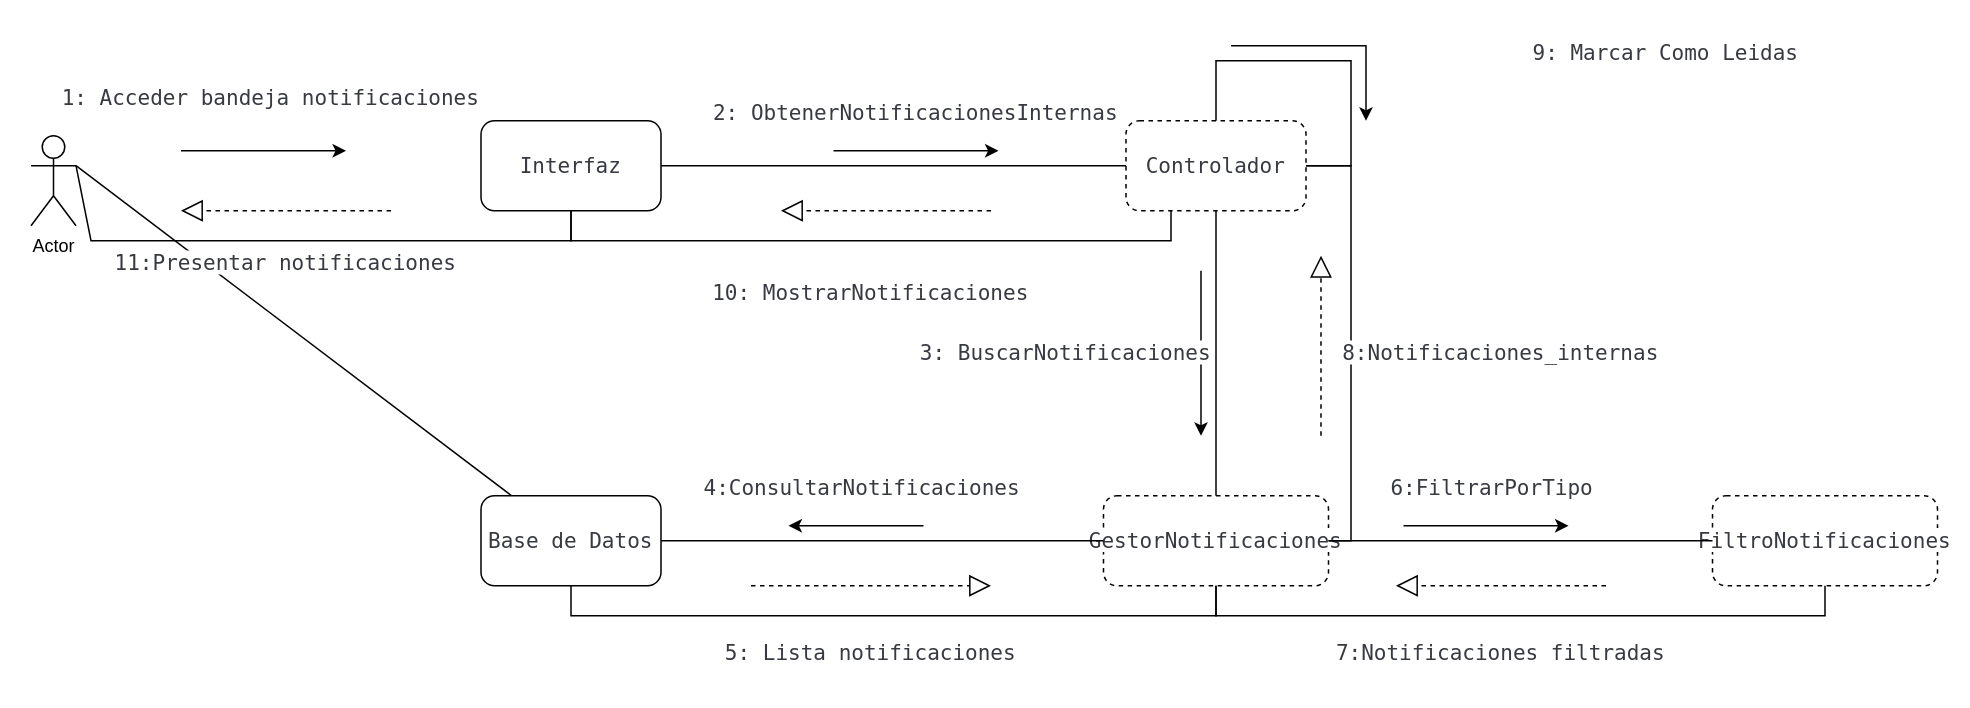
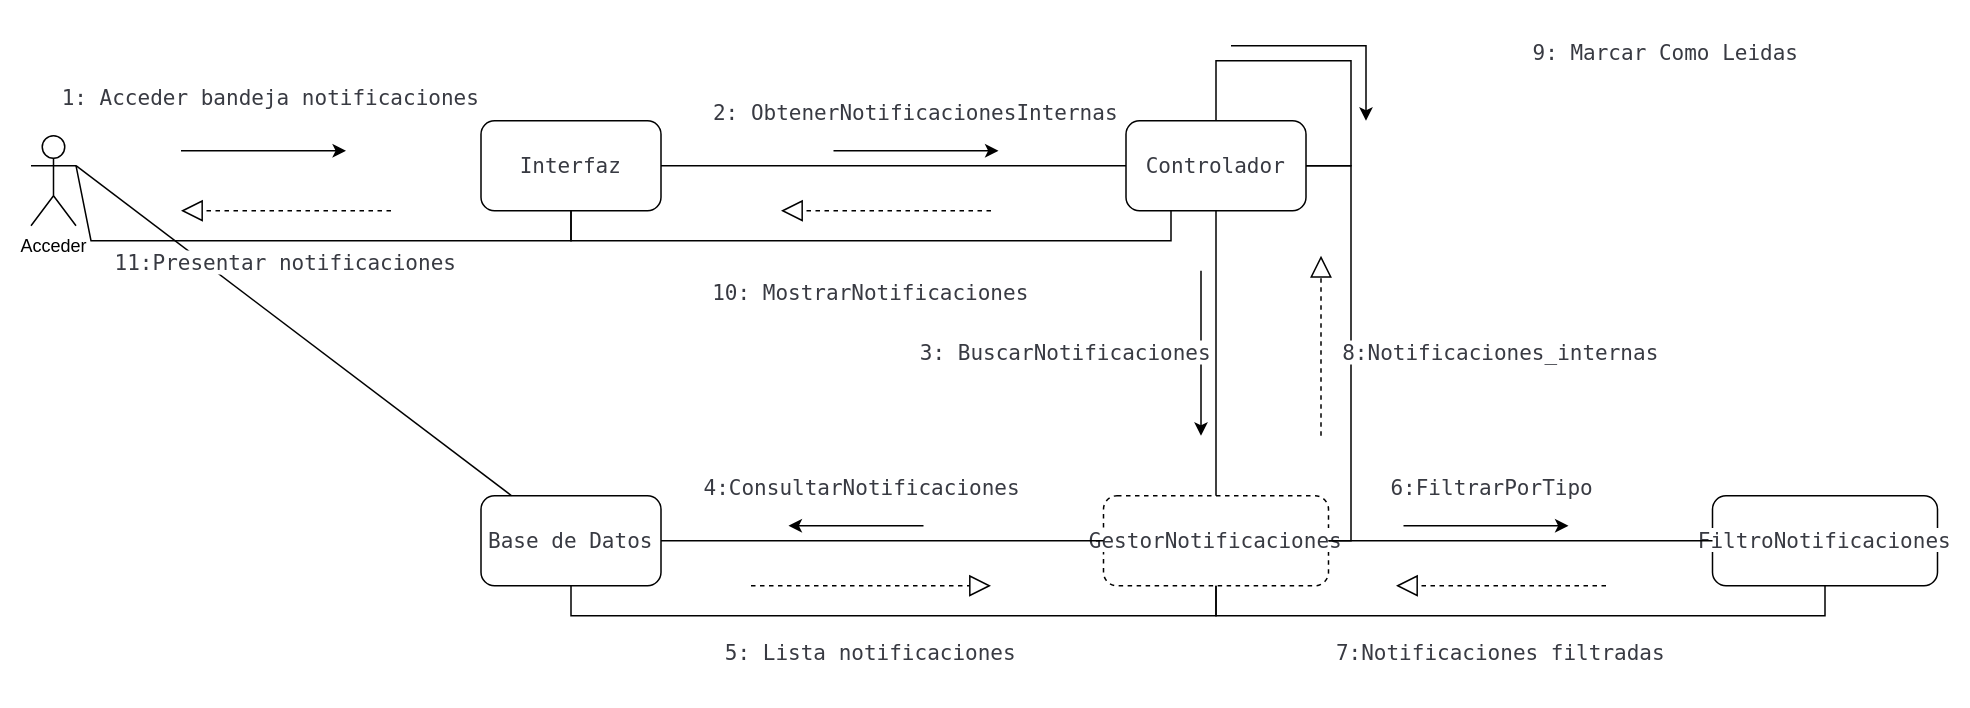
(1216, 166) -> (1216, 166)
(54, 247) -> (54, 247)
(1825, 541) -> (1825, 541)
